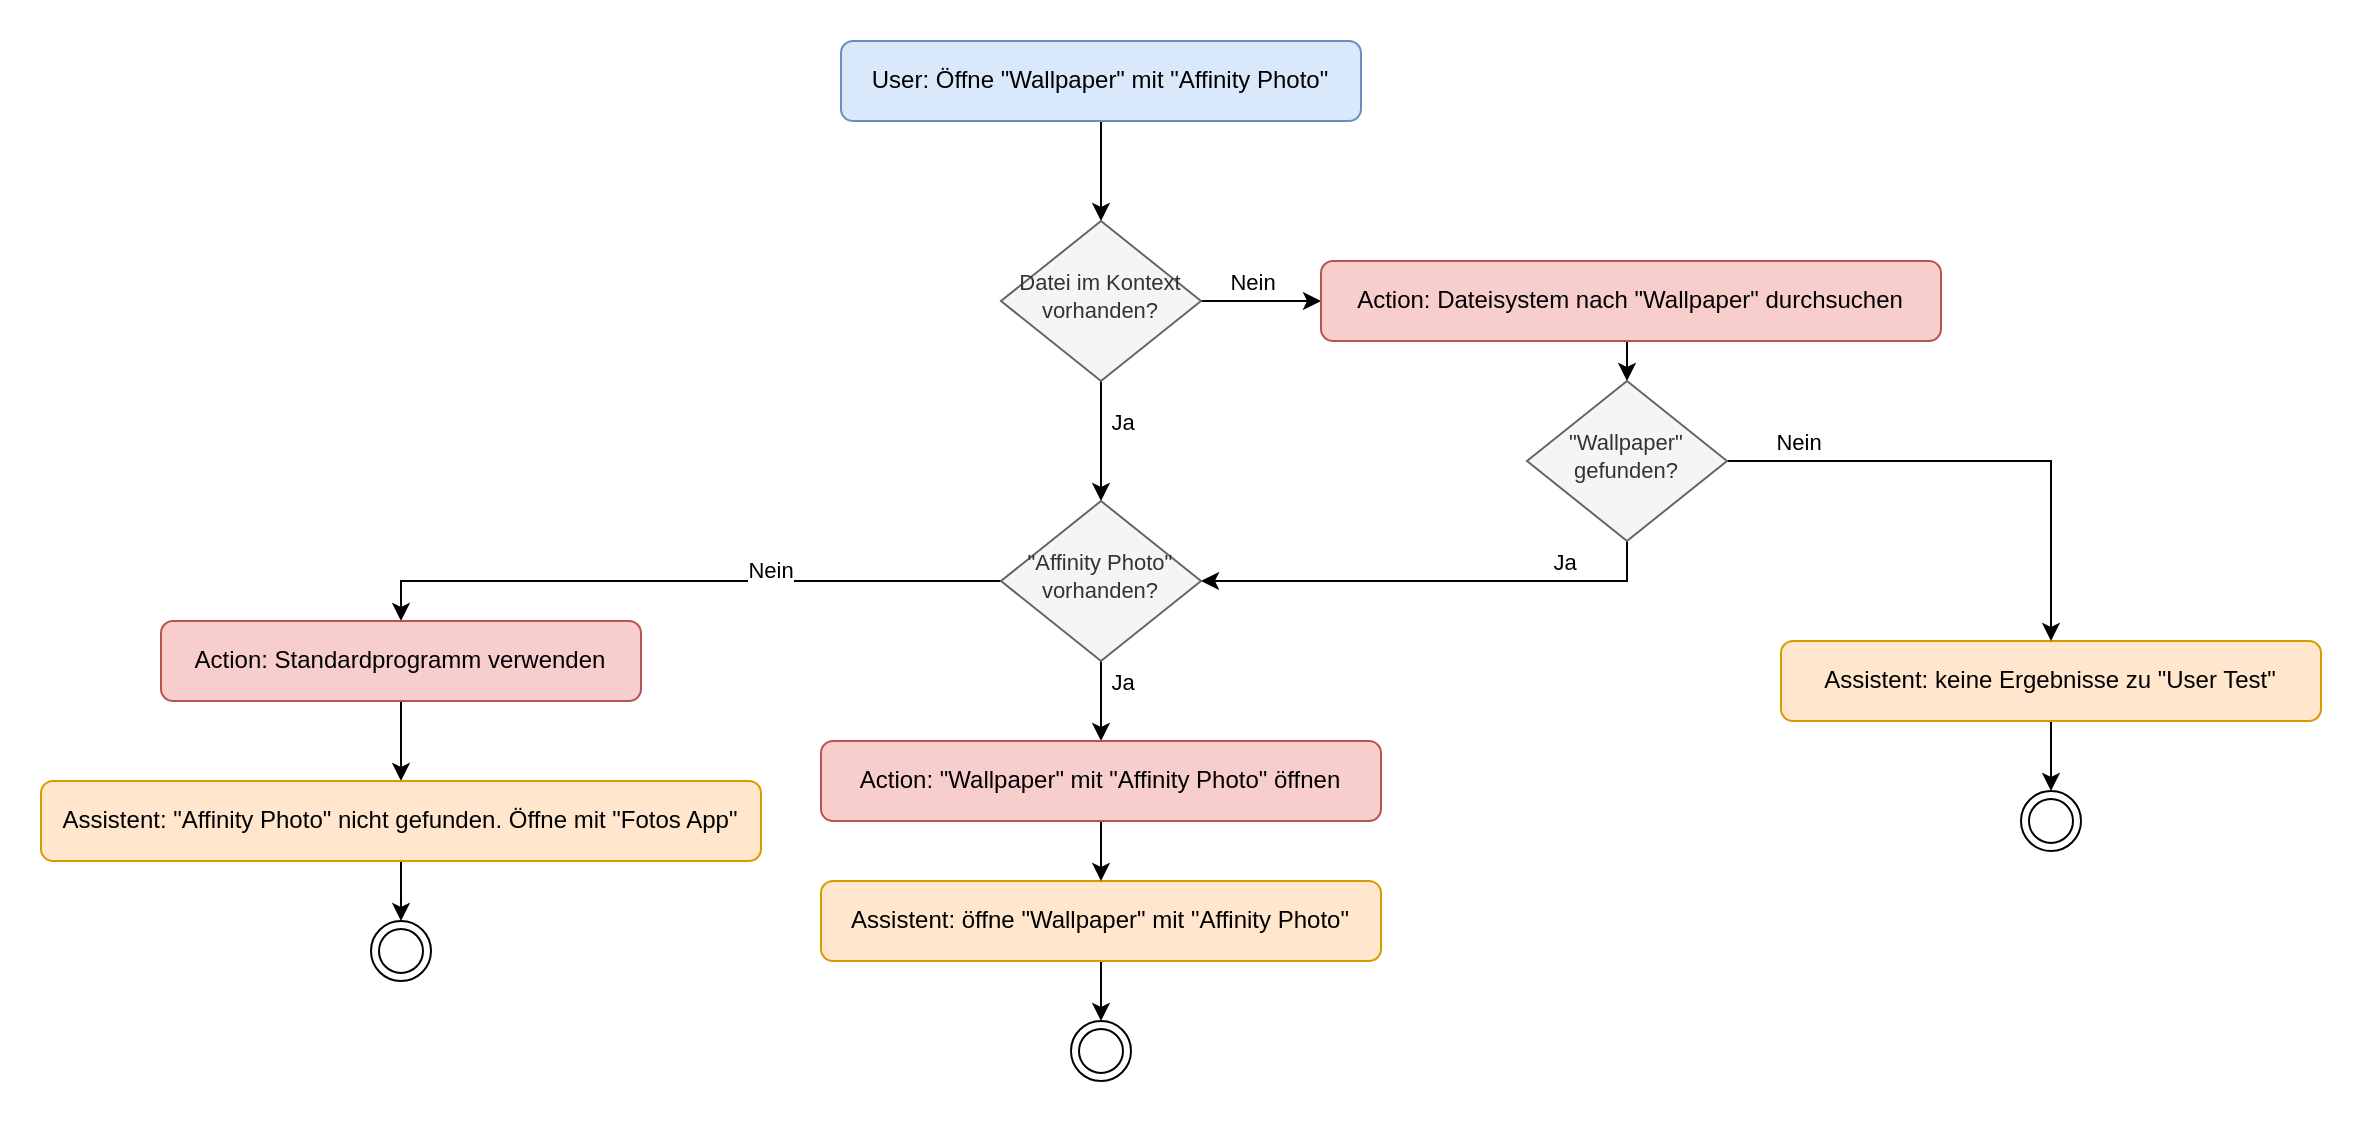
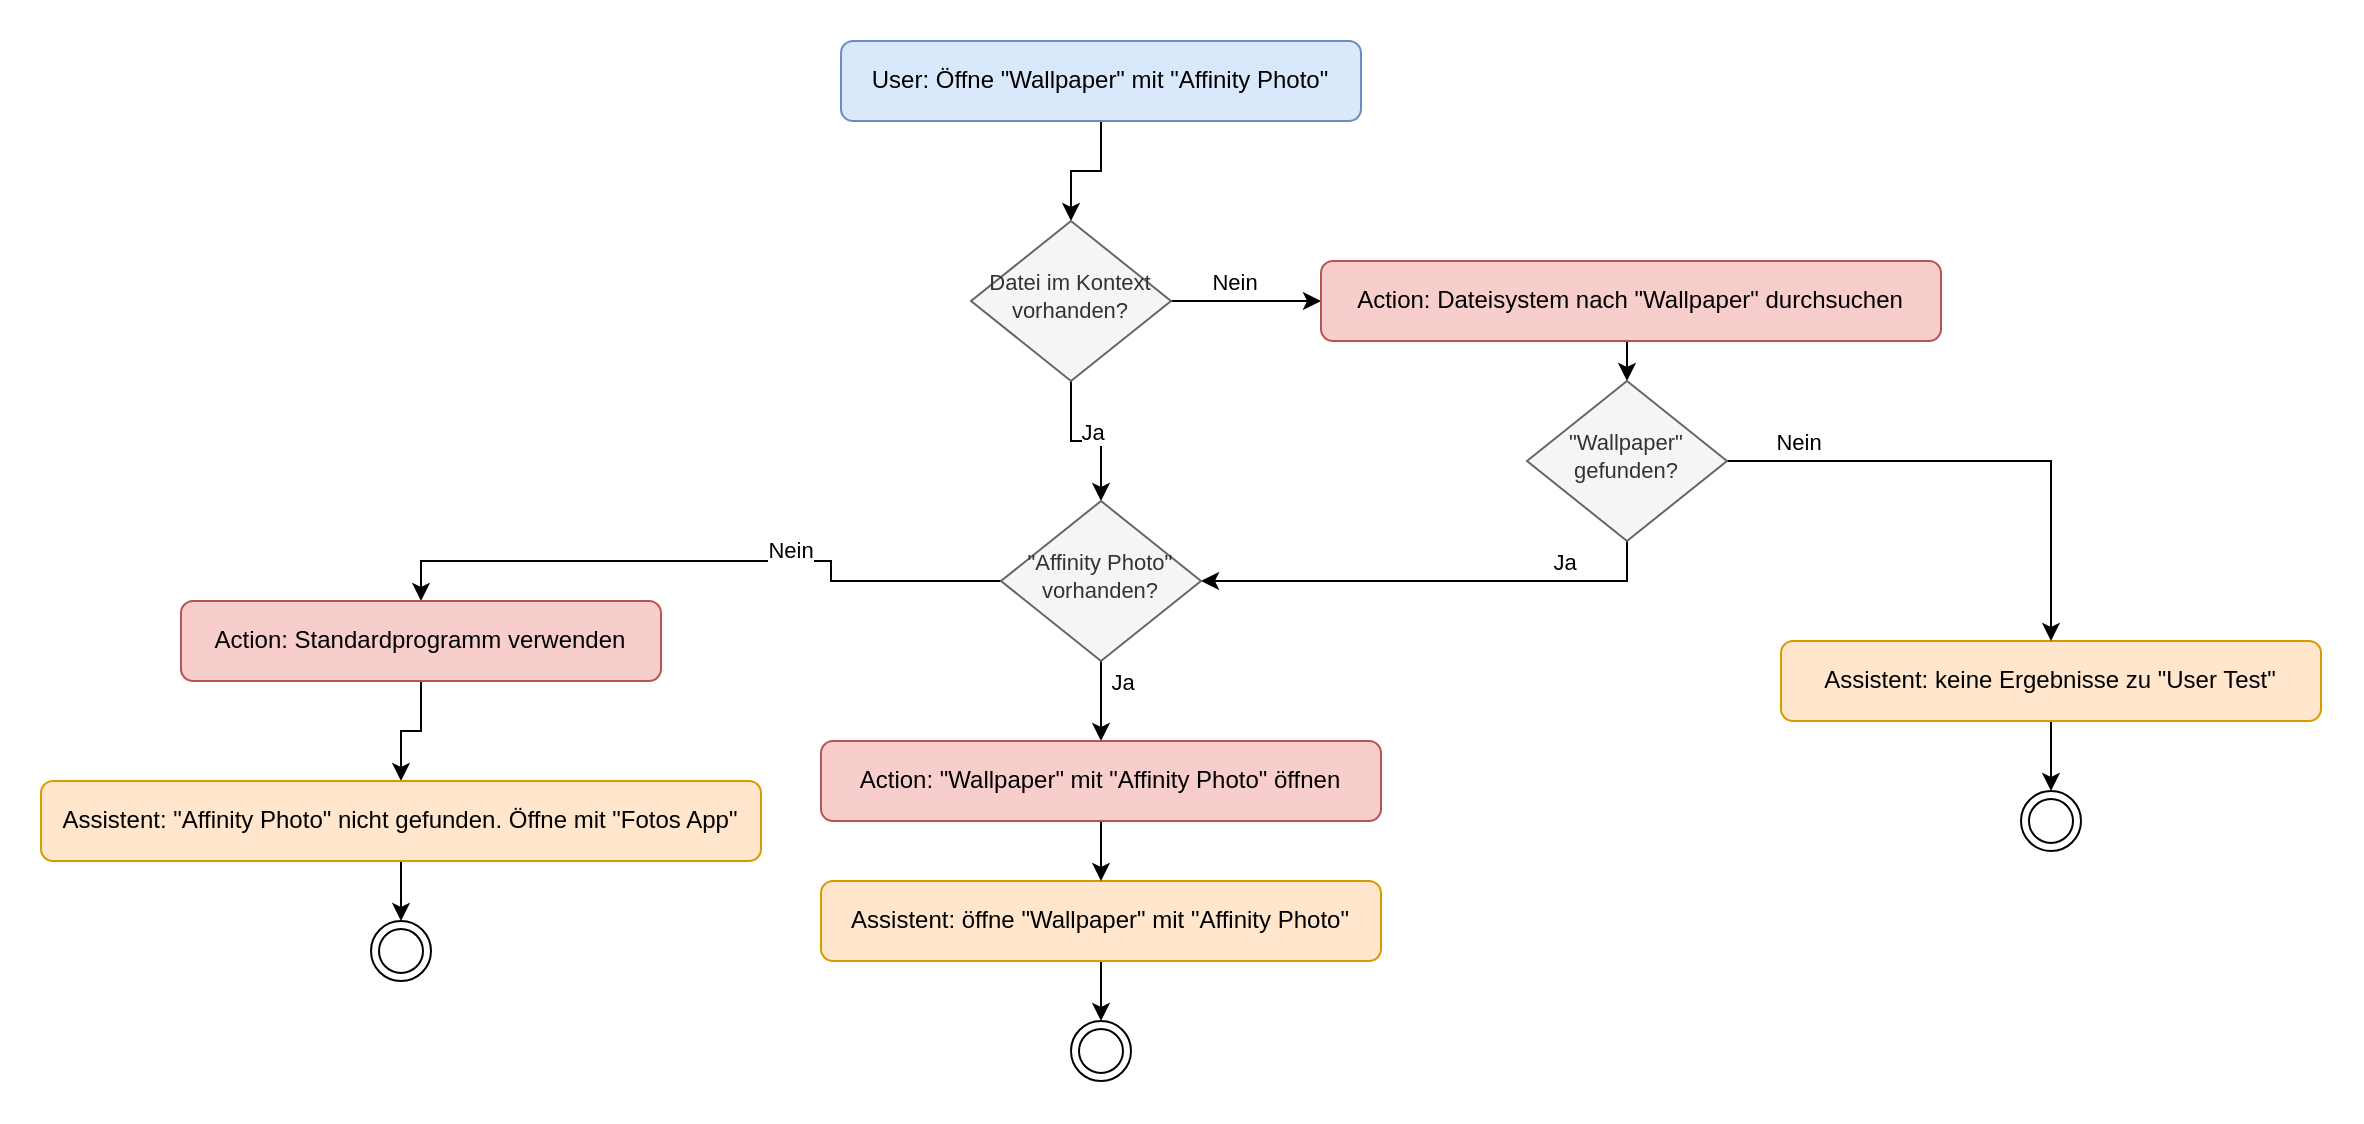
(1101, 301) -> (1071, 301)
(401, 661) -> (421, 641)
